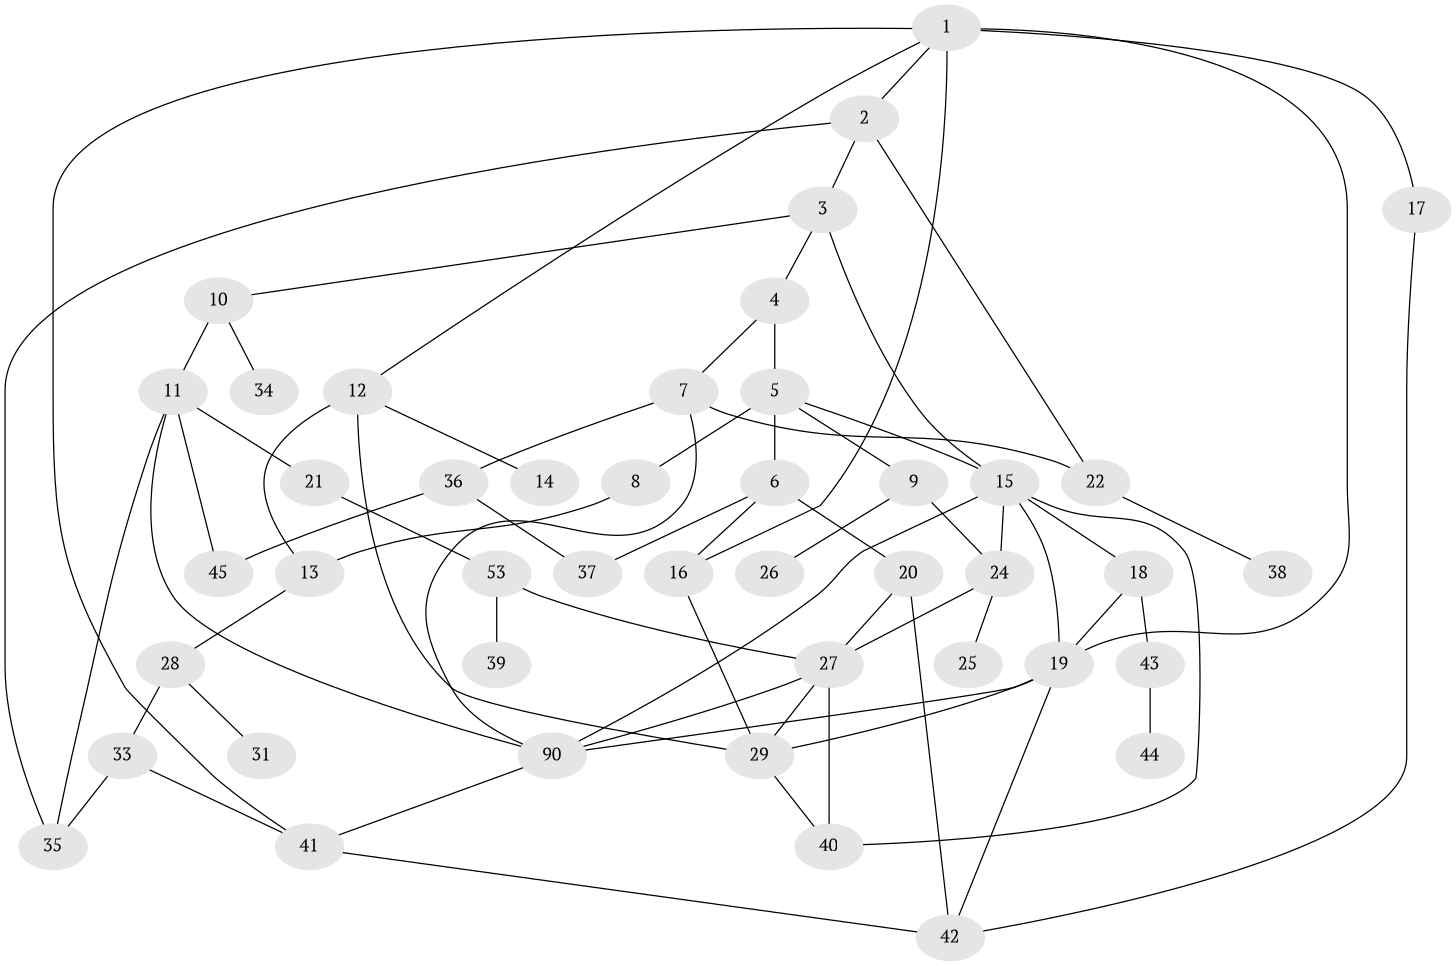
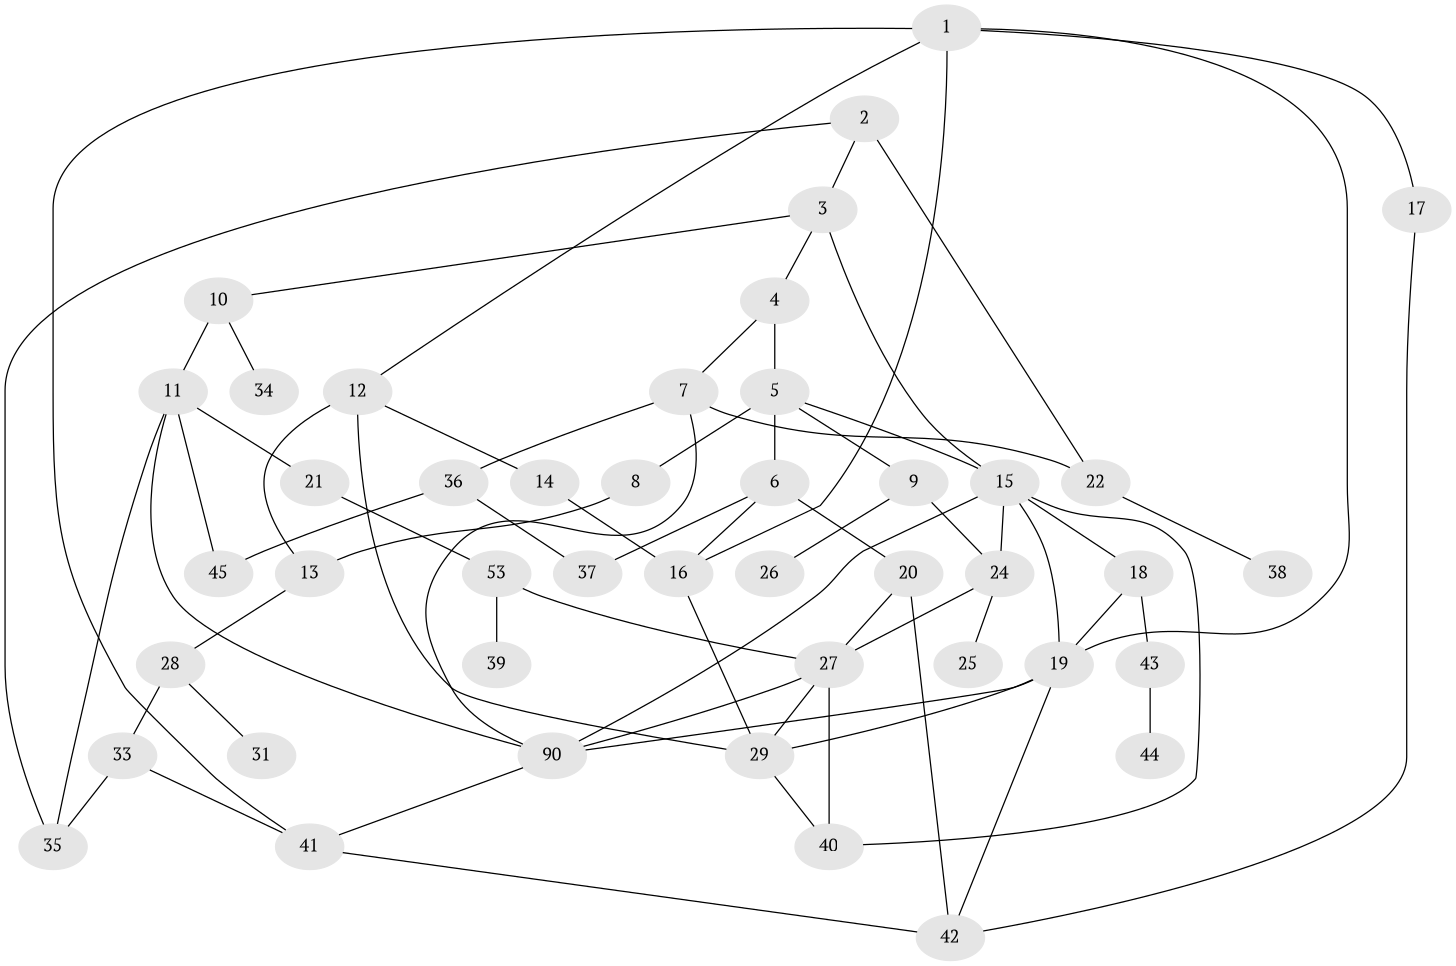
(906, 73) -> none
none -> (607, 525)
